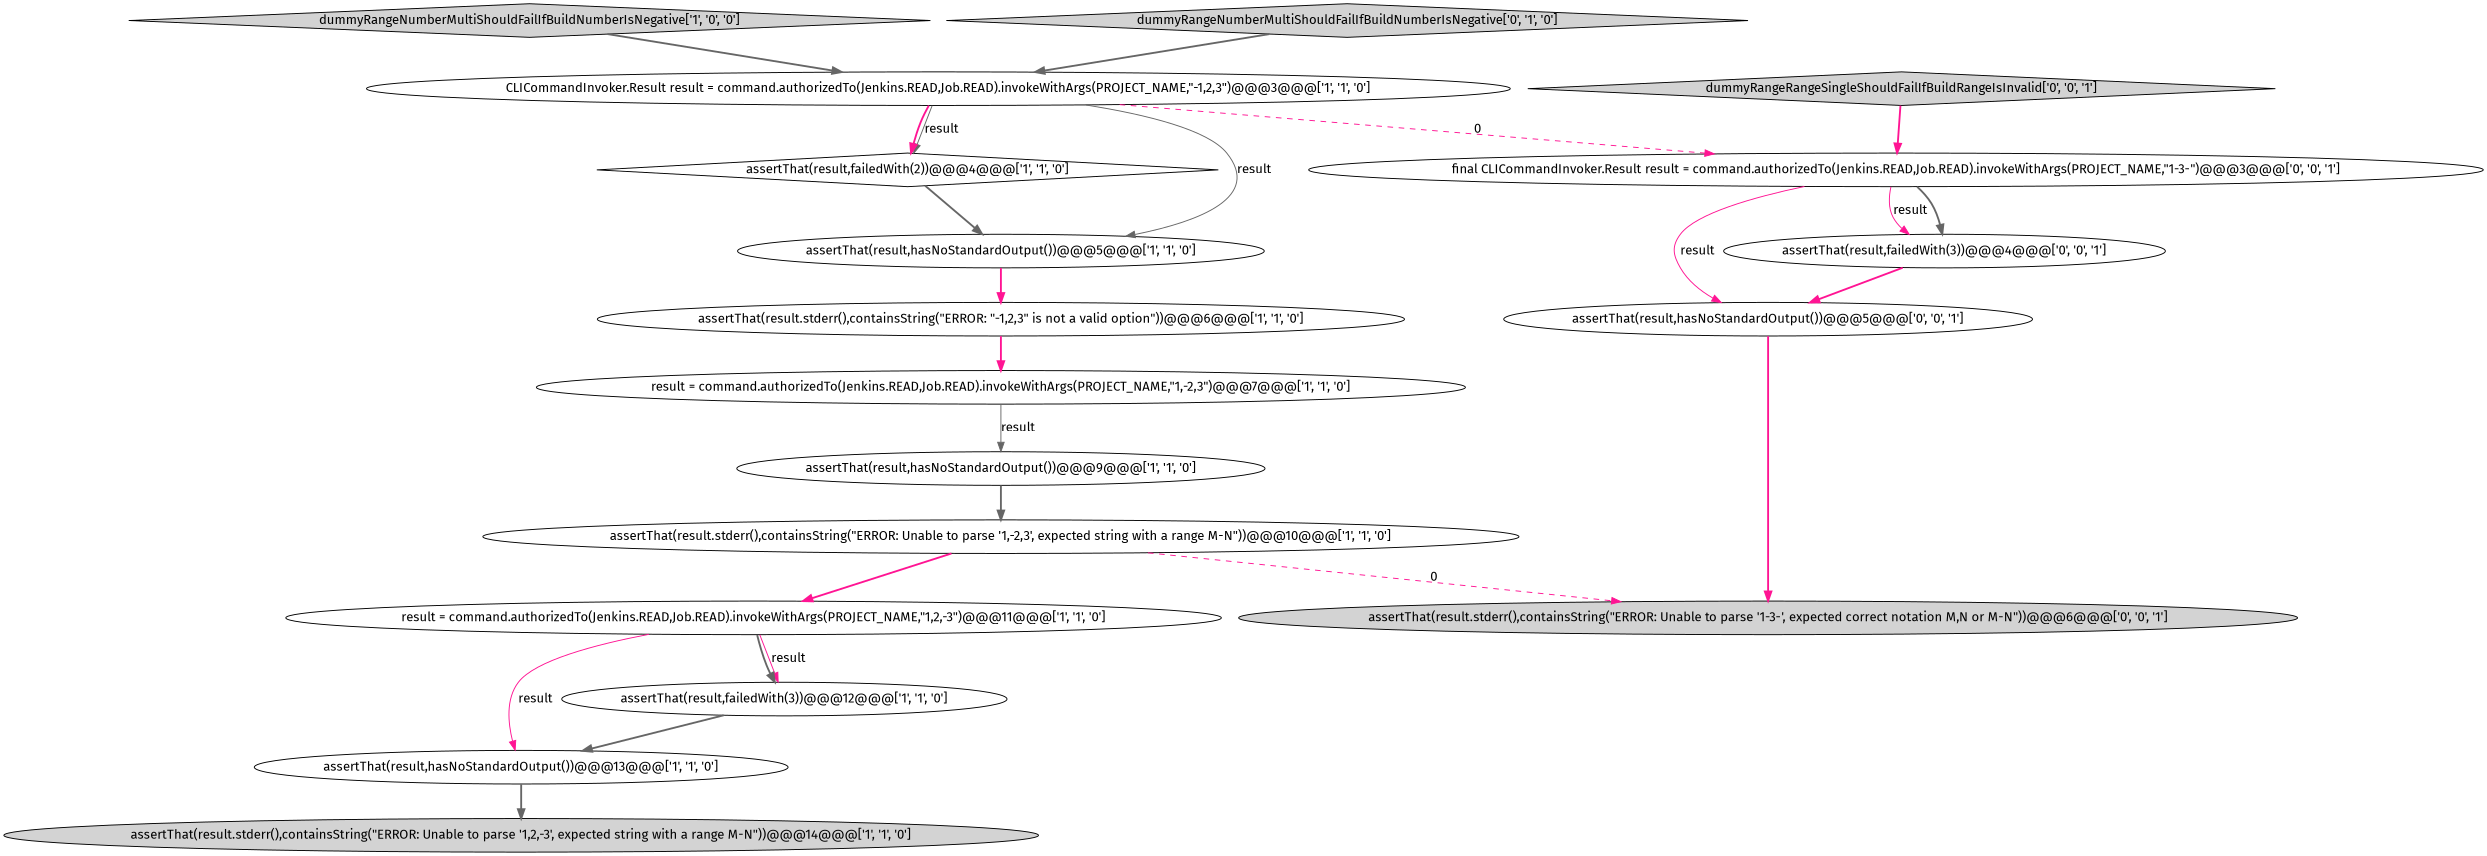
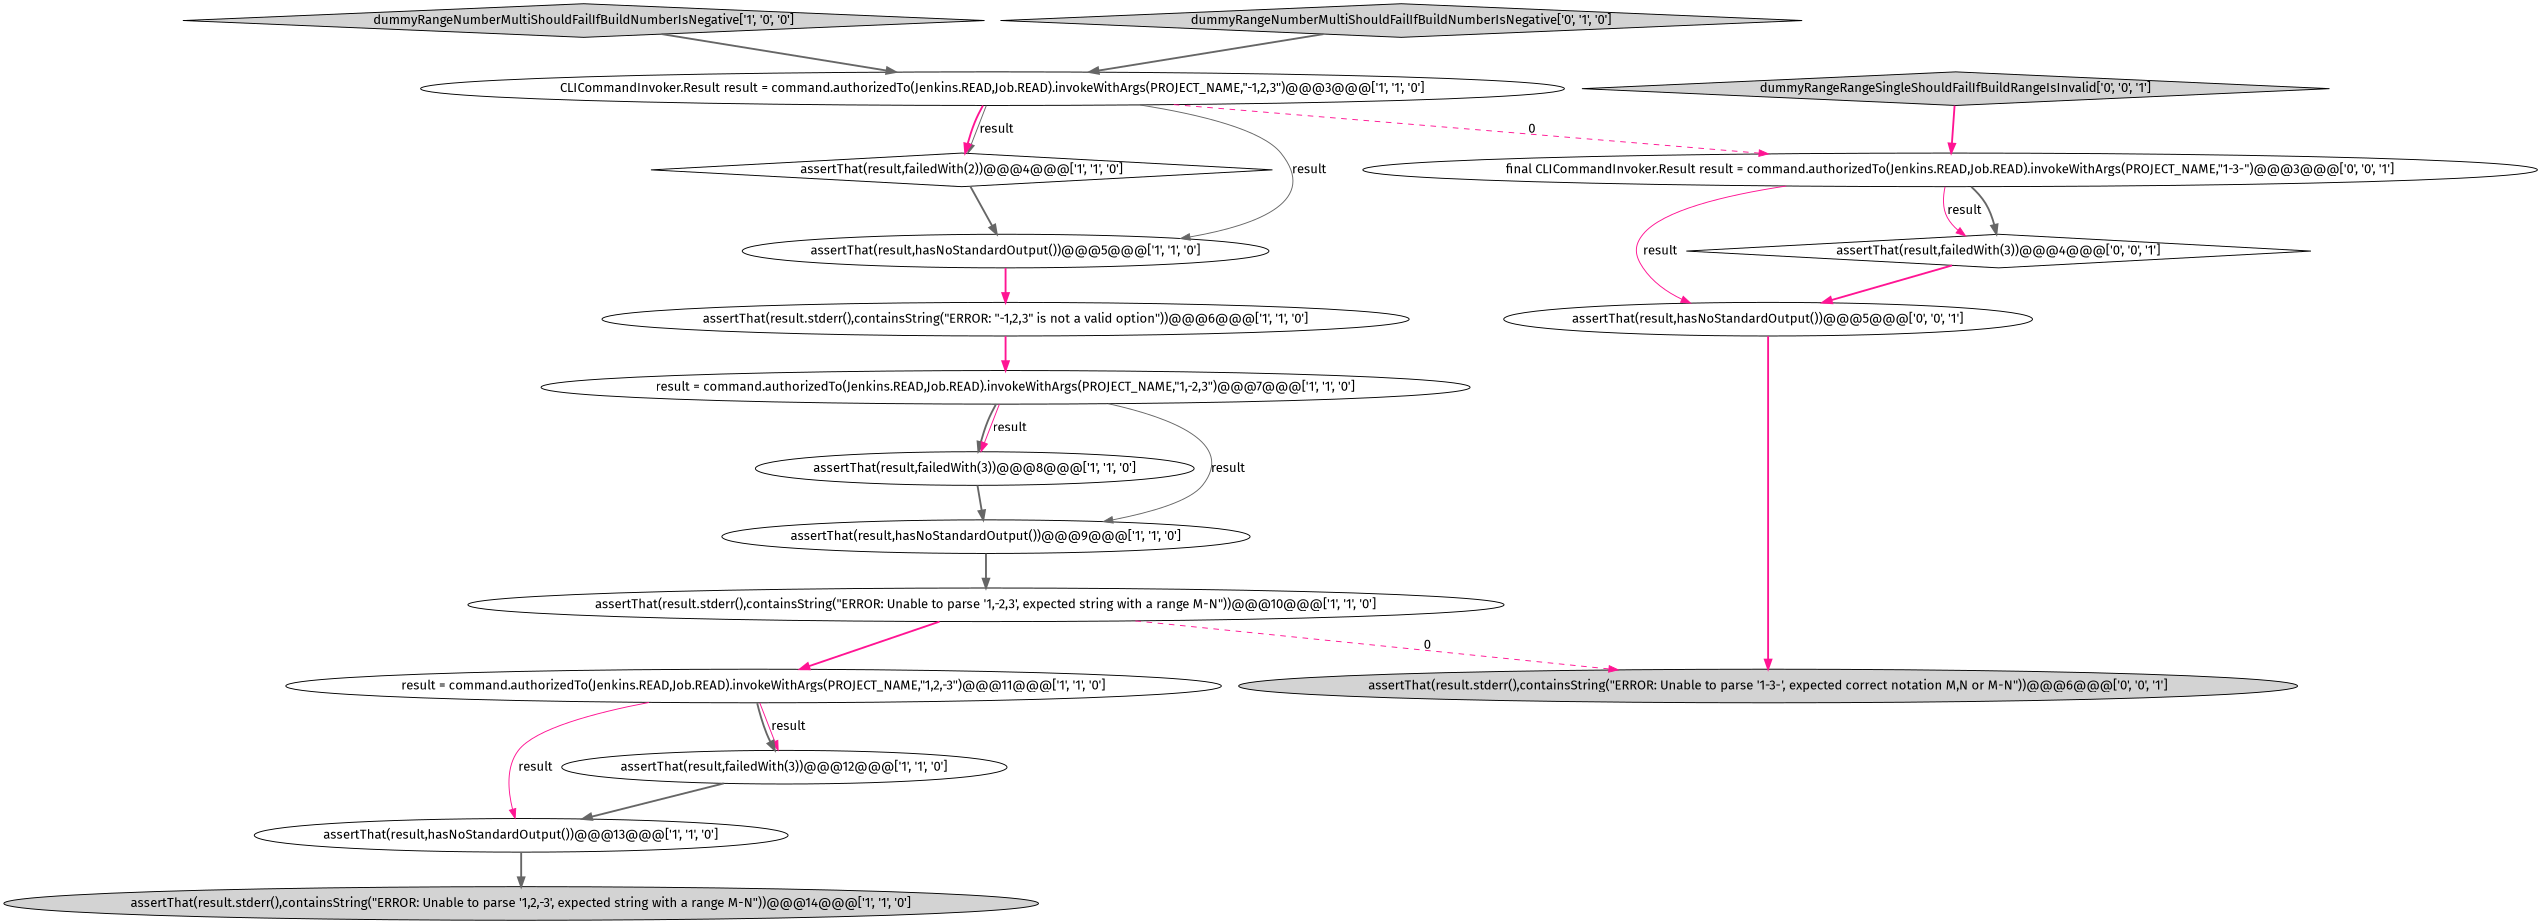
(1945, 251) -> (1999, 251)
none -> (975, 469)
